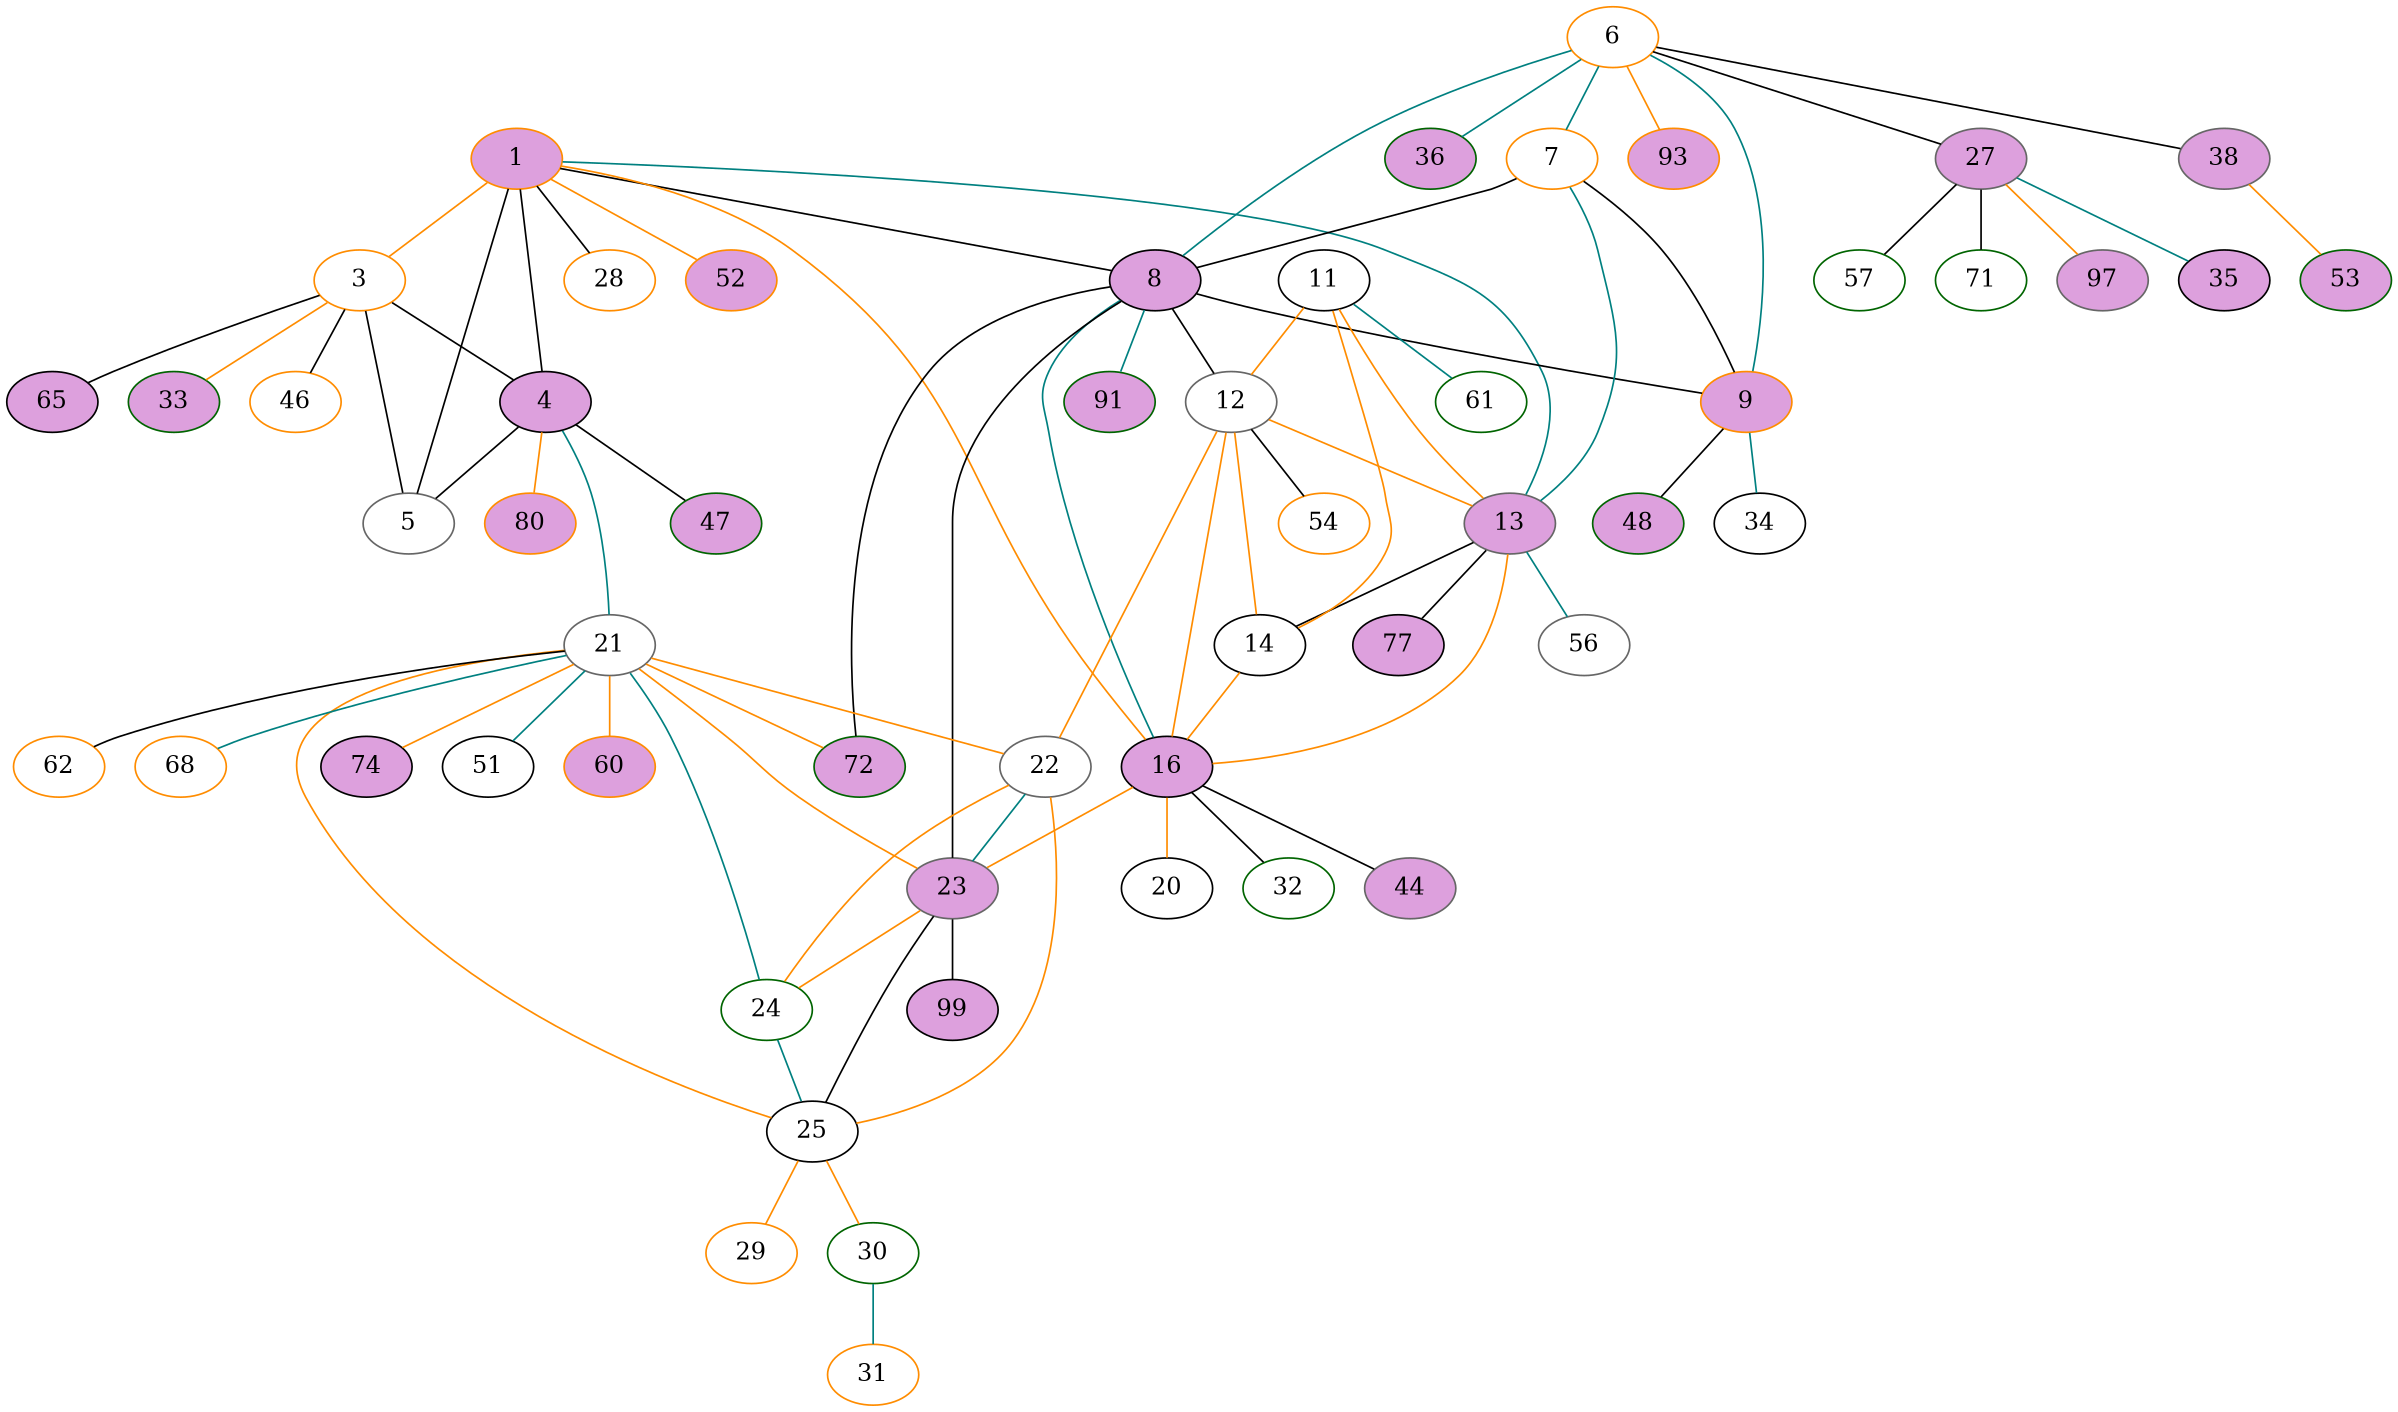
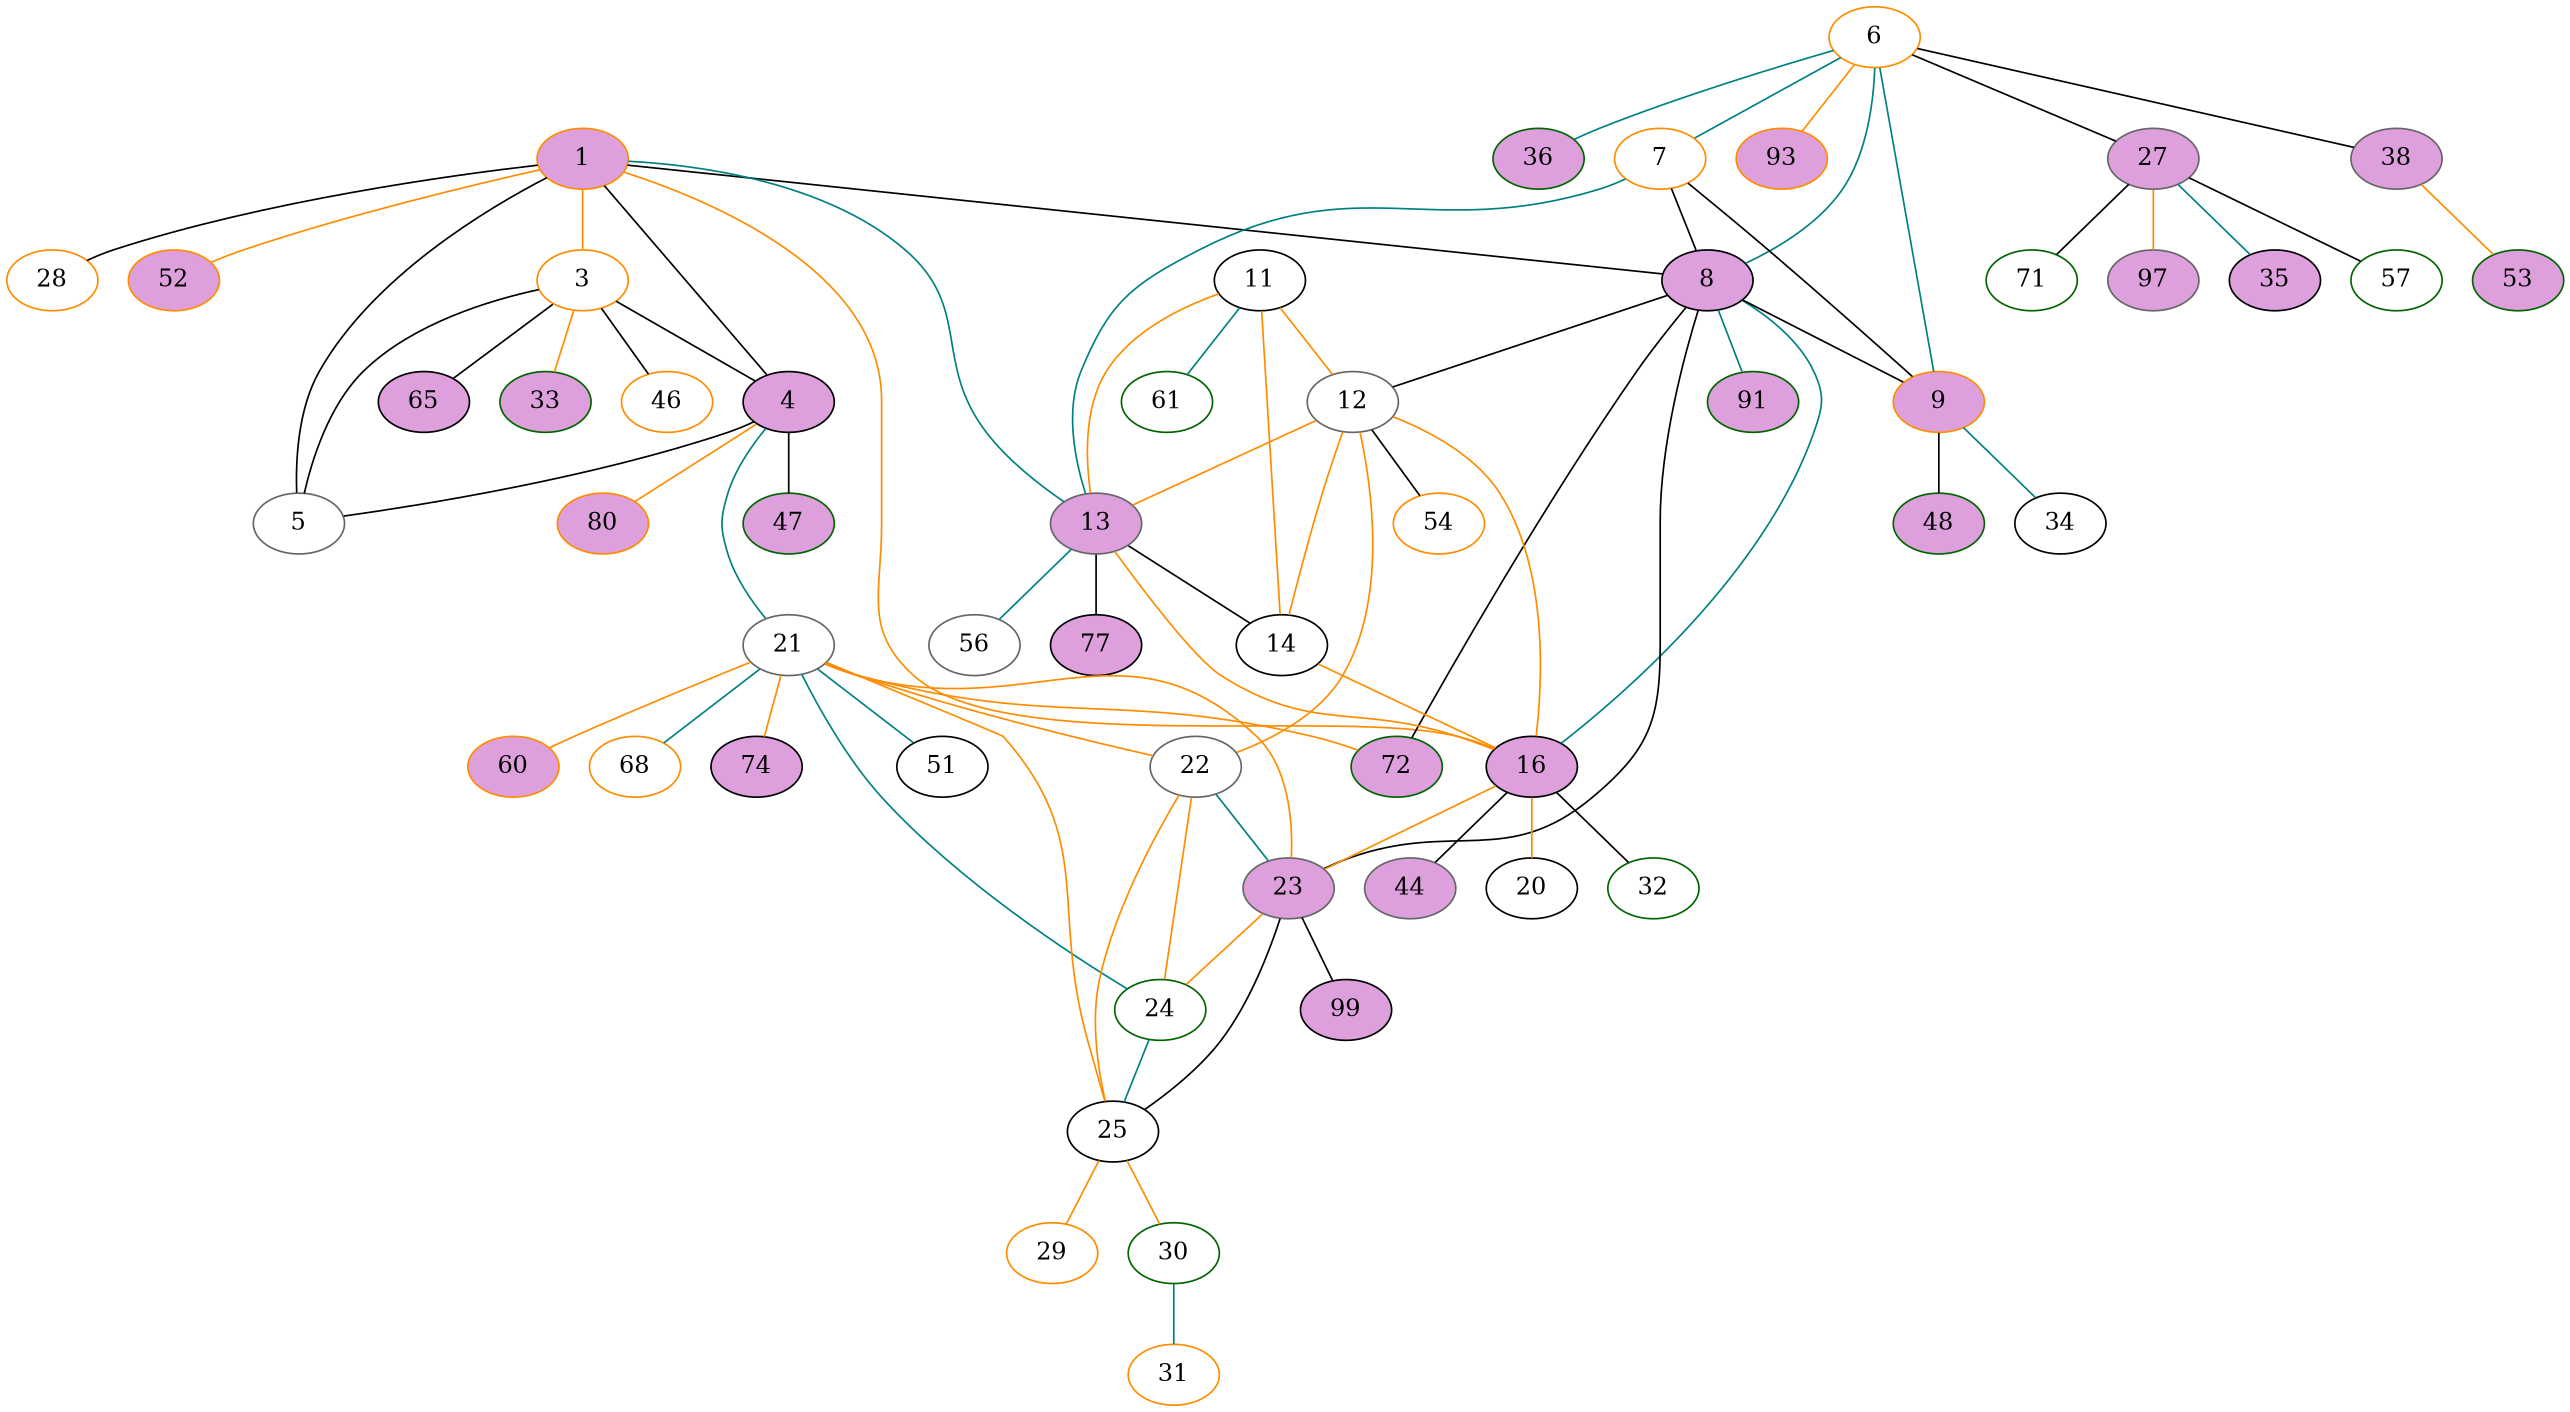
(59, 767) -> none
